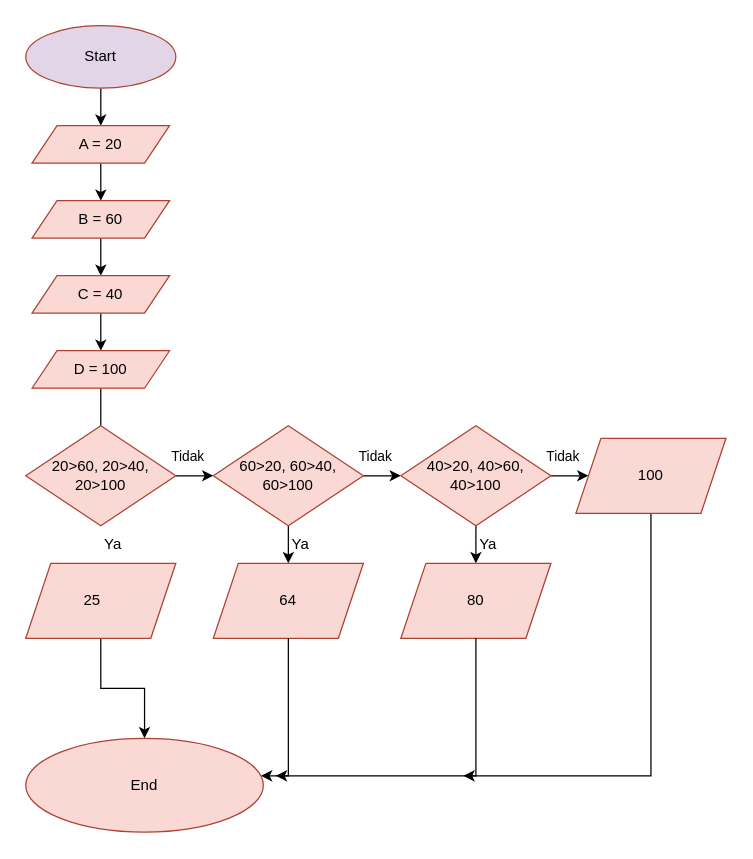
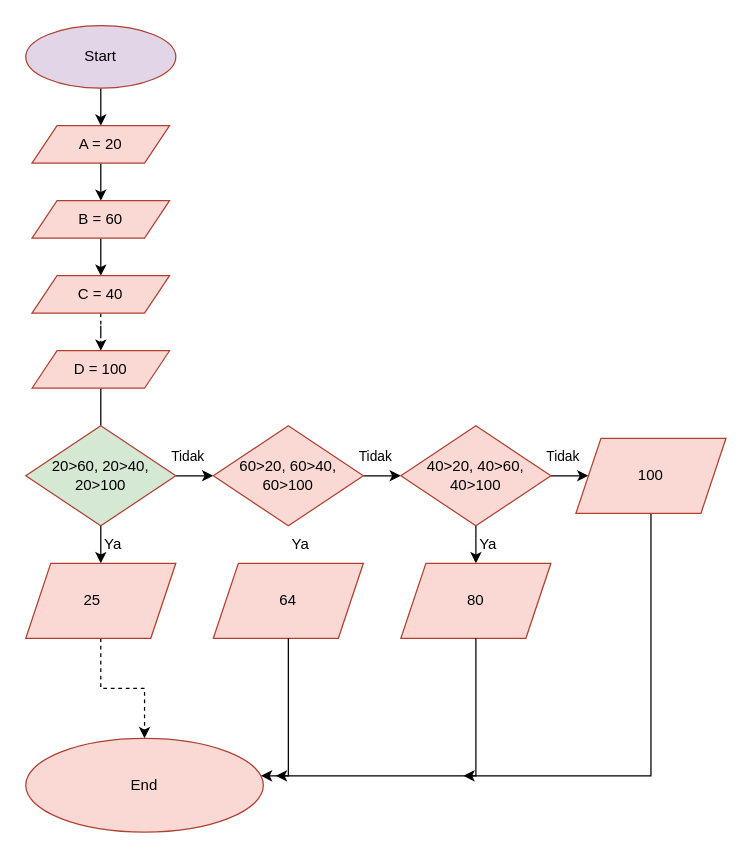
(101, 321) -> (101, 321)
(101, 476) -> (101, 476)
none -> (101, 549)
(288, 549) -> none
(119, 688) -> (119, 688)
